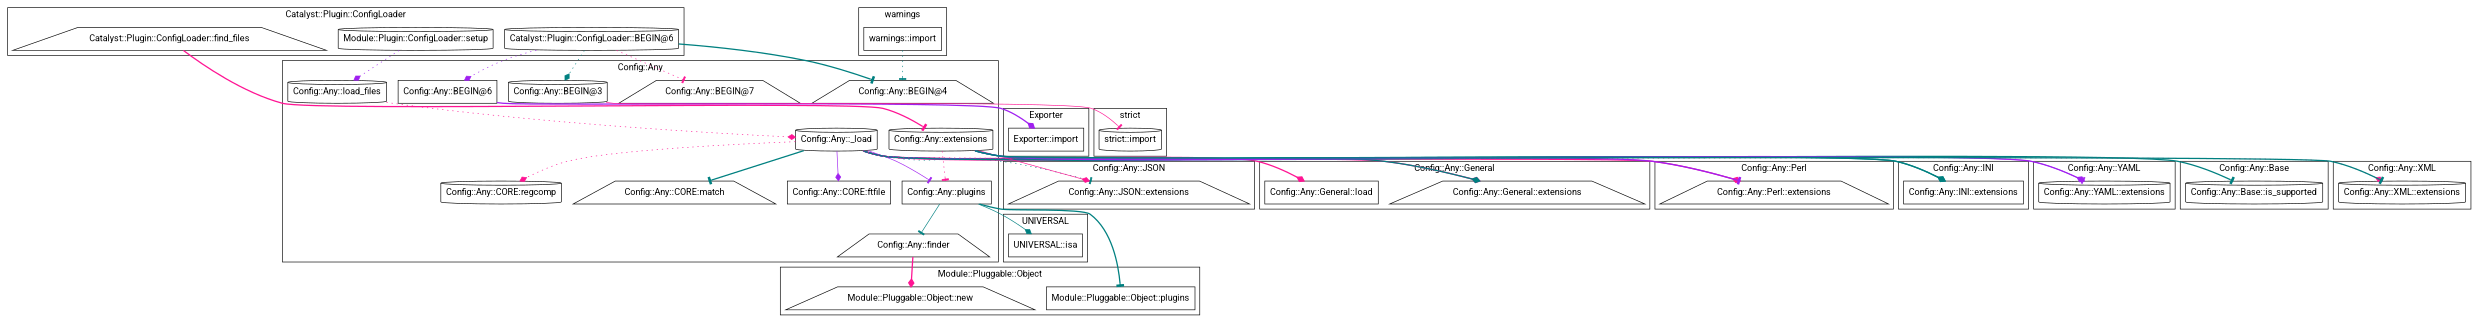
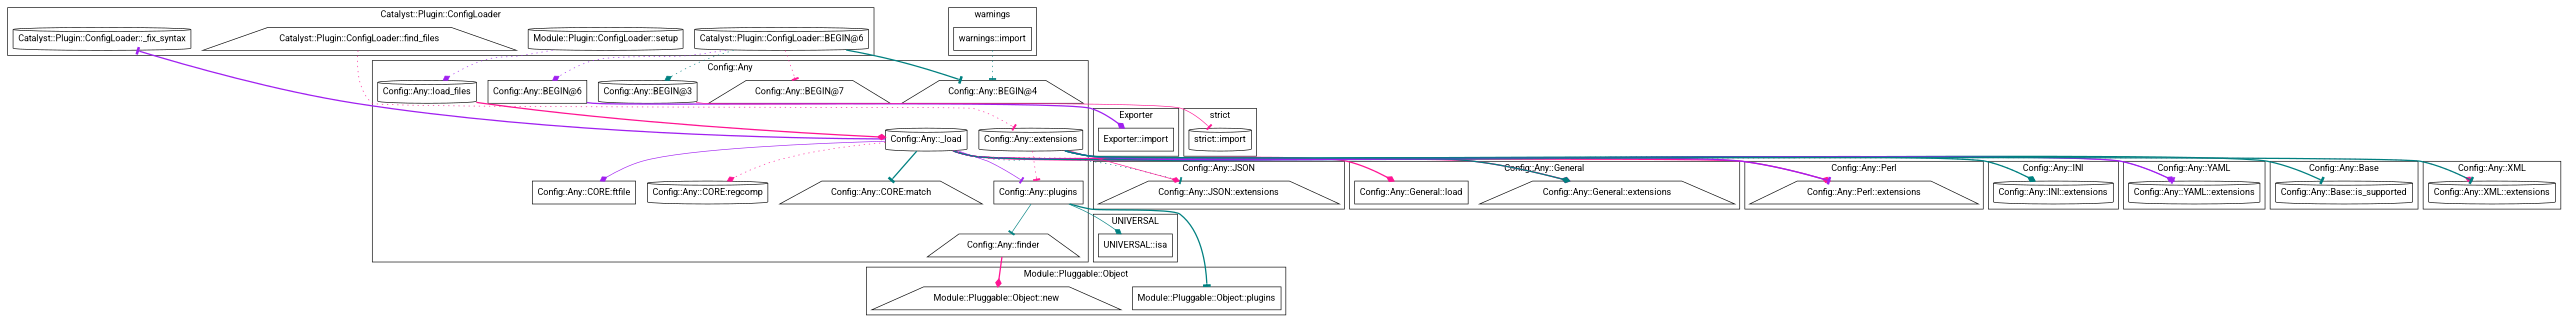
none -> (102, 39)
(491, 106) -> (578, 107)
(587, 124) -> (677, 124)
(1402, 158) -> (1492, 158)
(1963, 193) -> (2053, 193)
